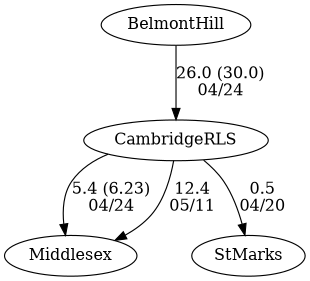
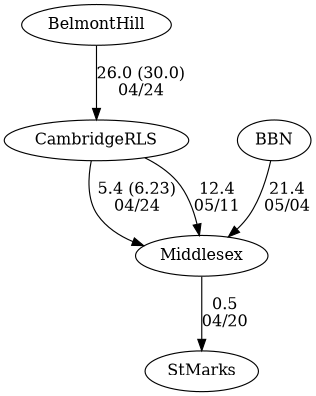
none -> (274, 140)
(228, 189) -> (202, 308)
